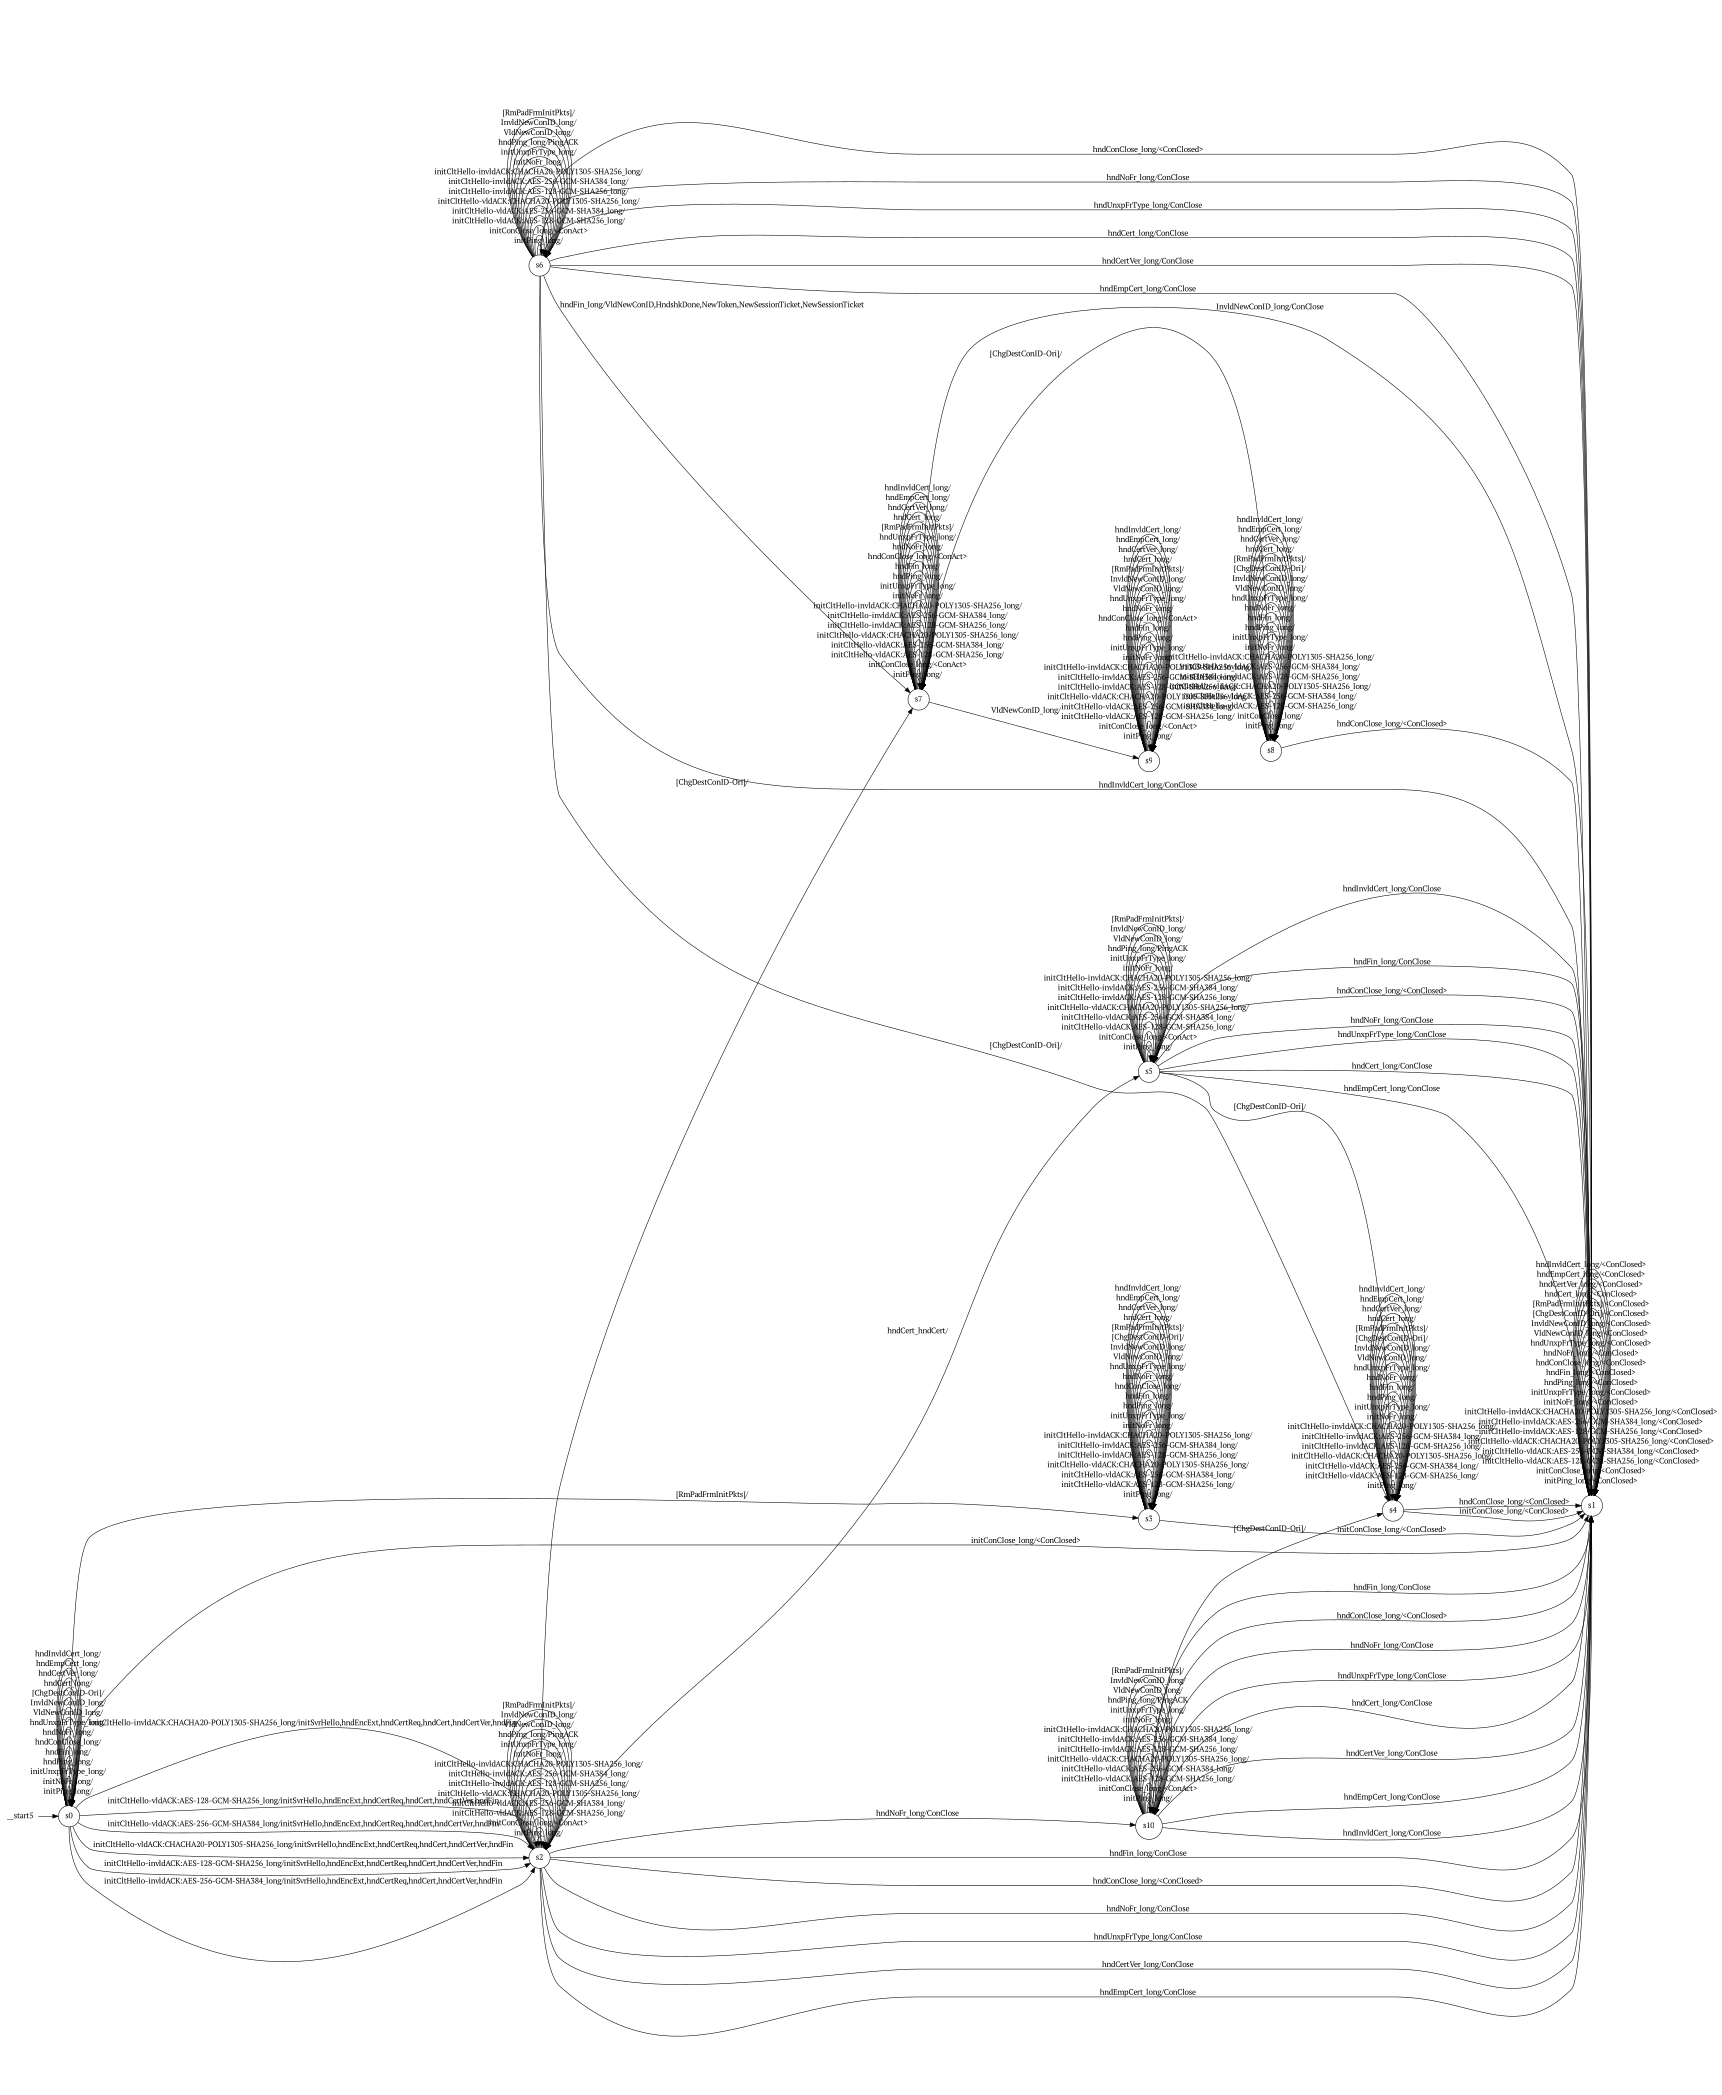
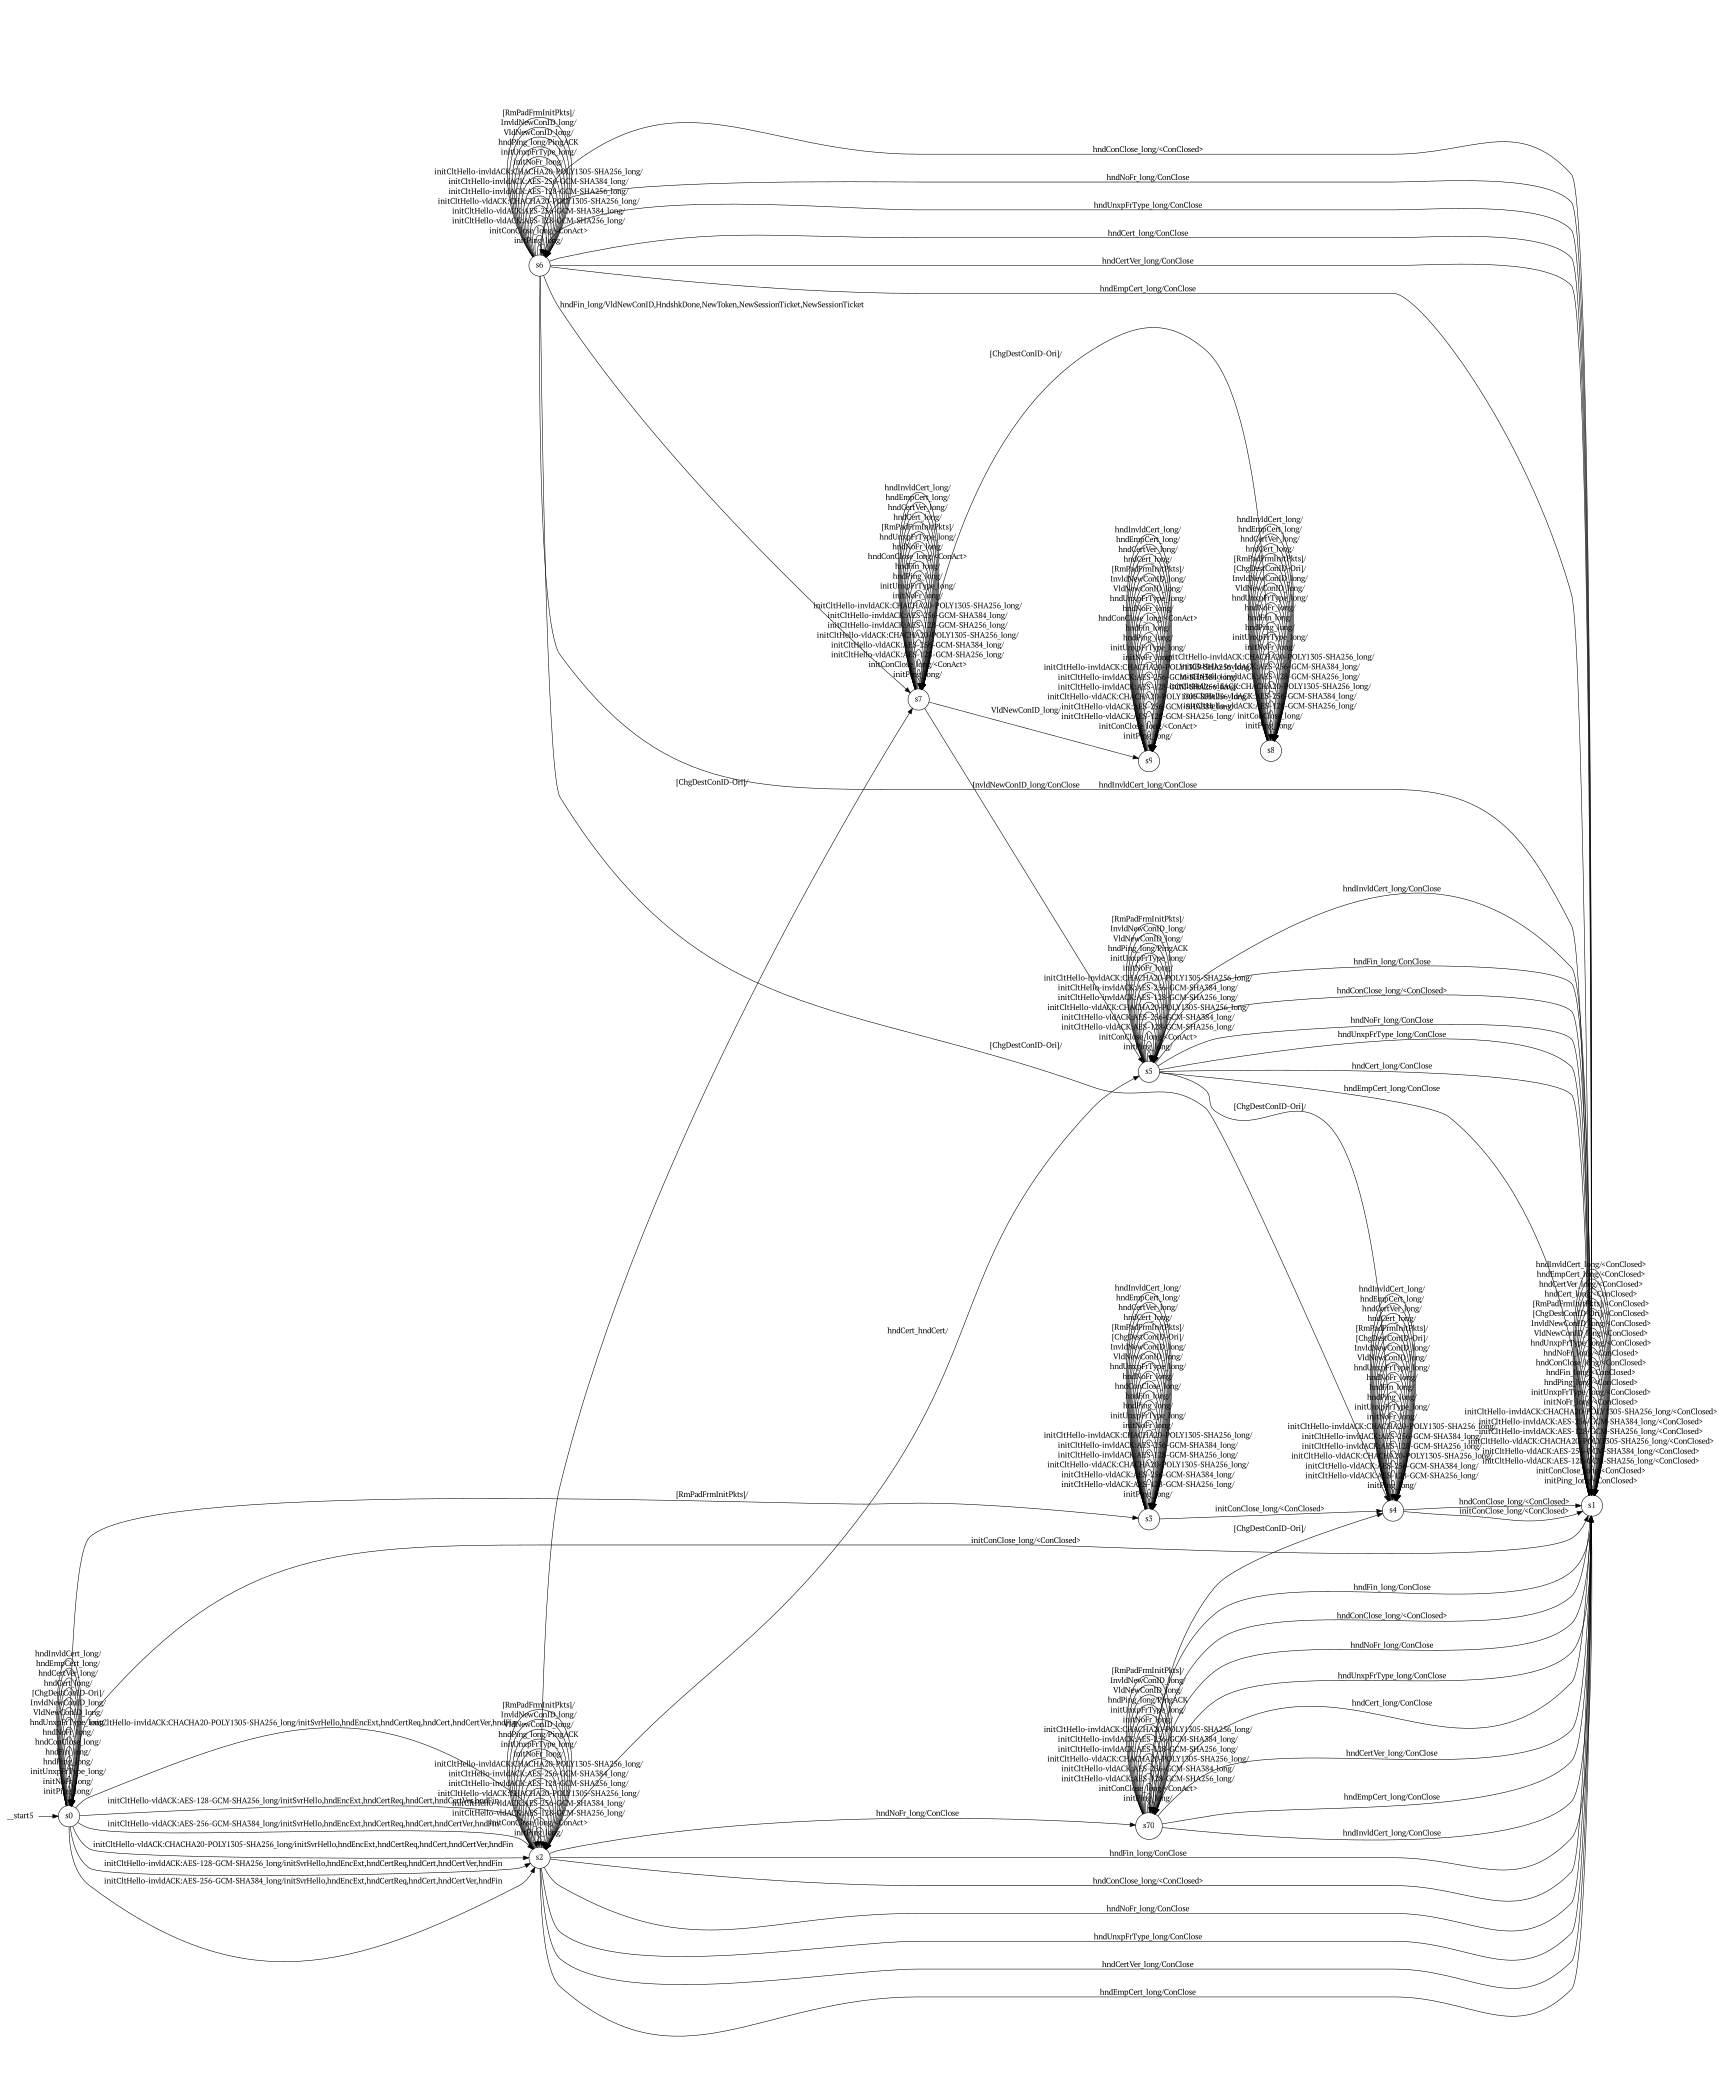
(1501, 525) -> (1032, 883)
(1580, 907) -> none
(1372, 1535) -> (1268, 1515)
(1149, 1826) -> (1149, 1826)
